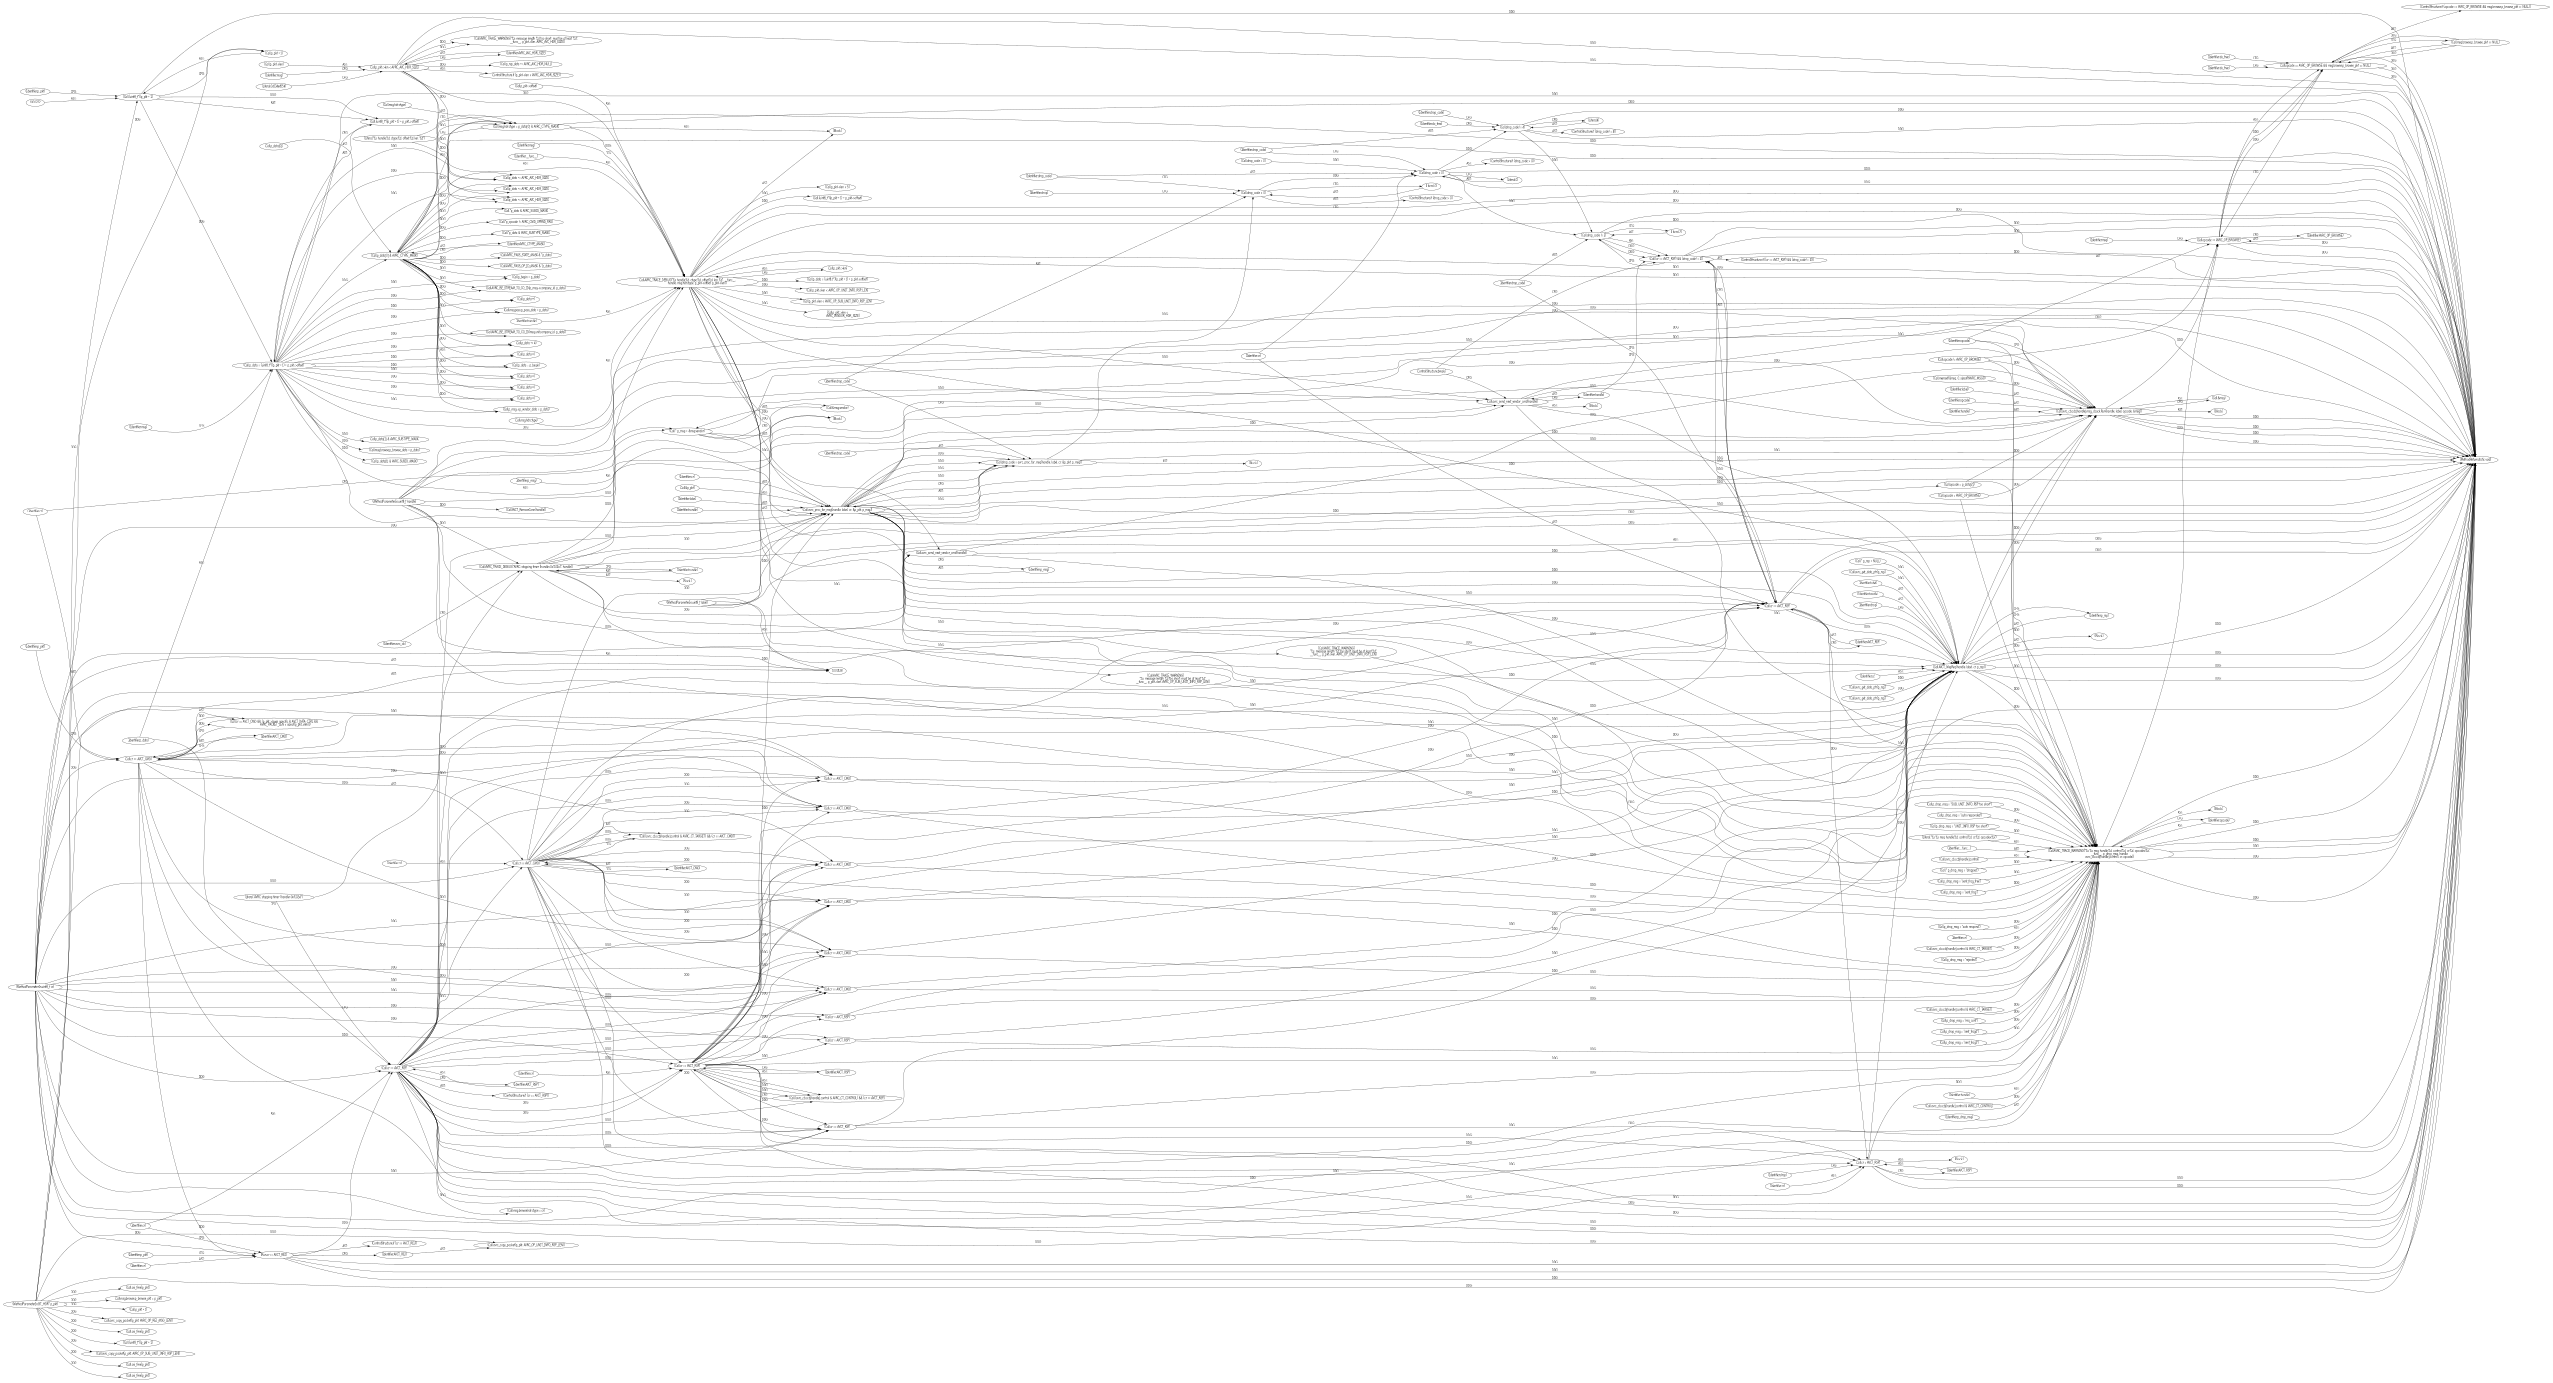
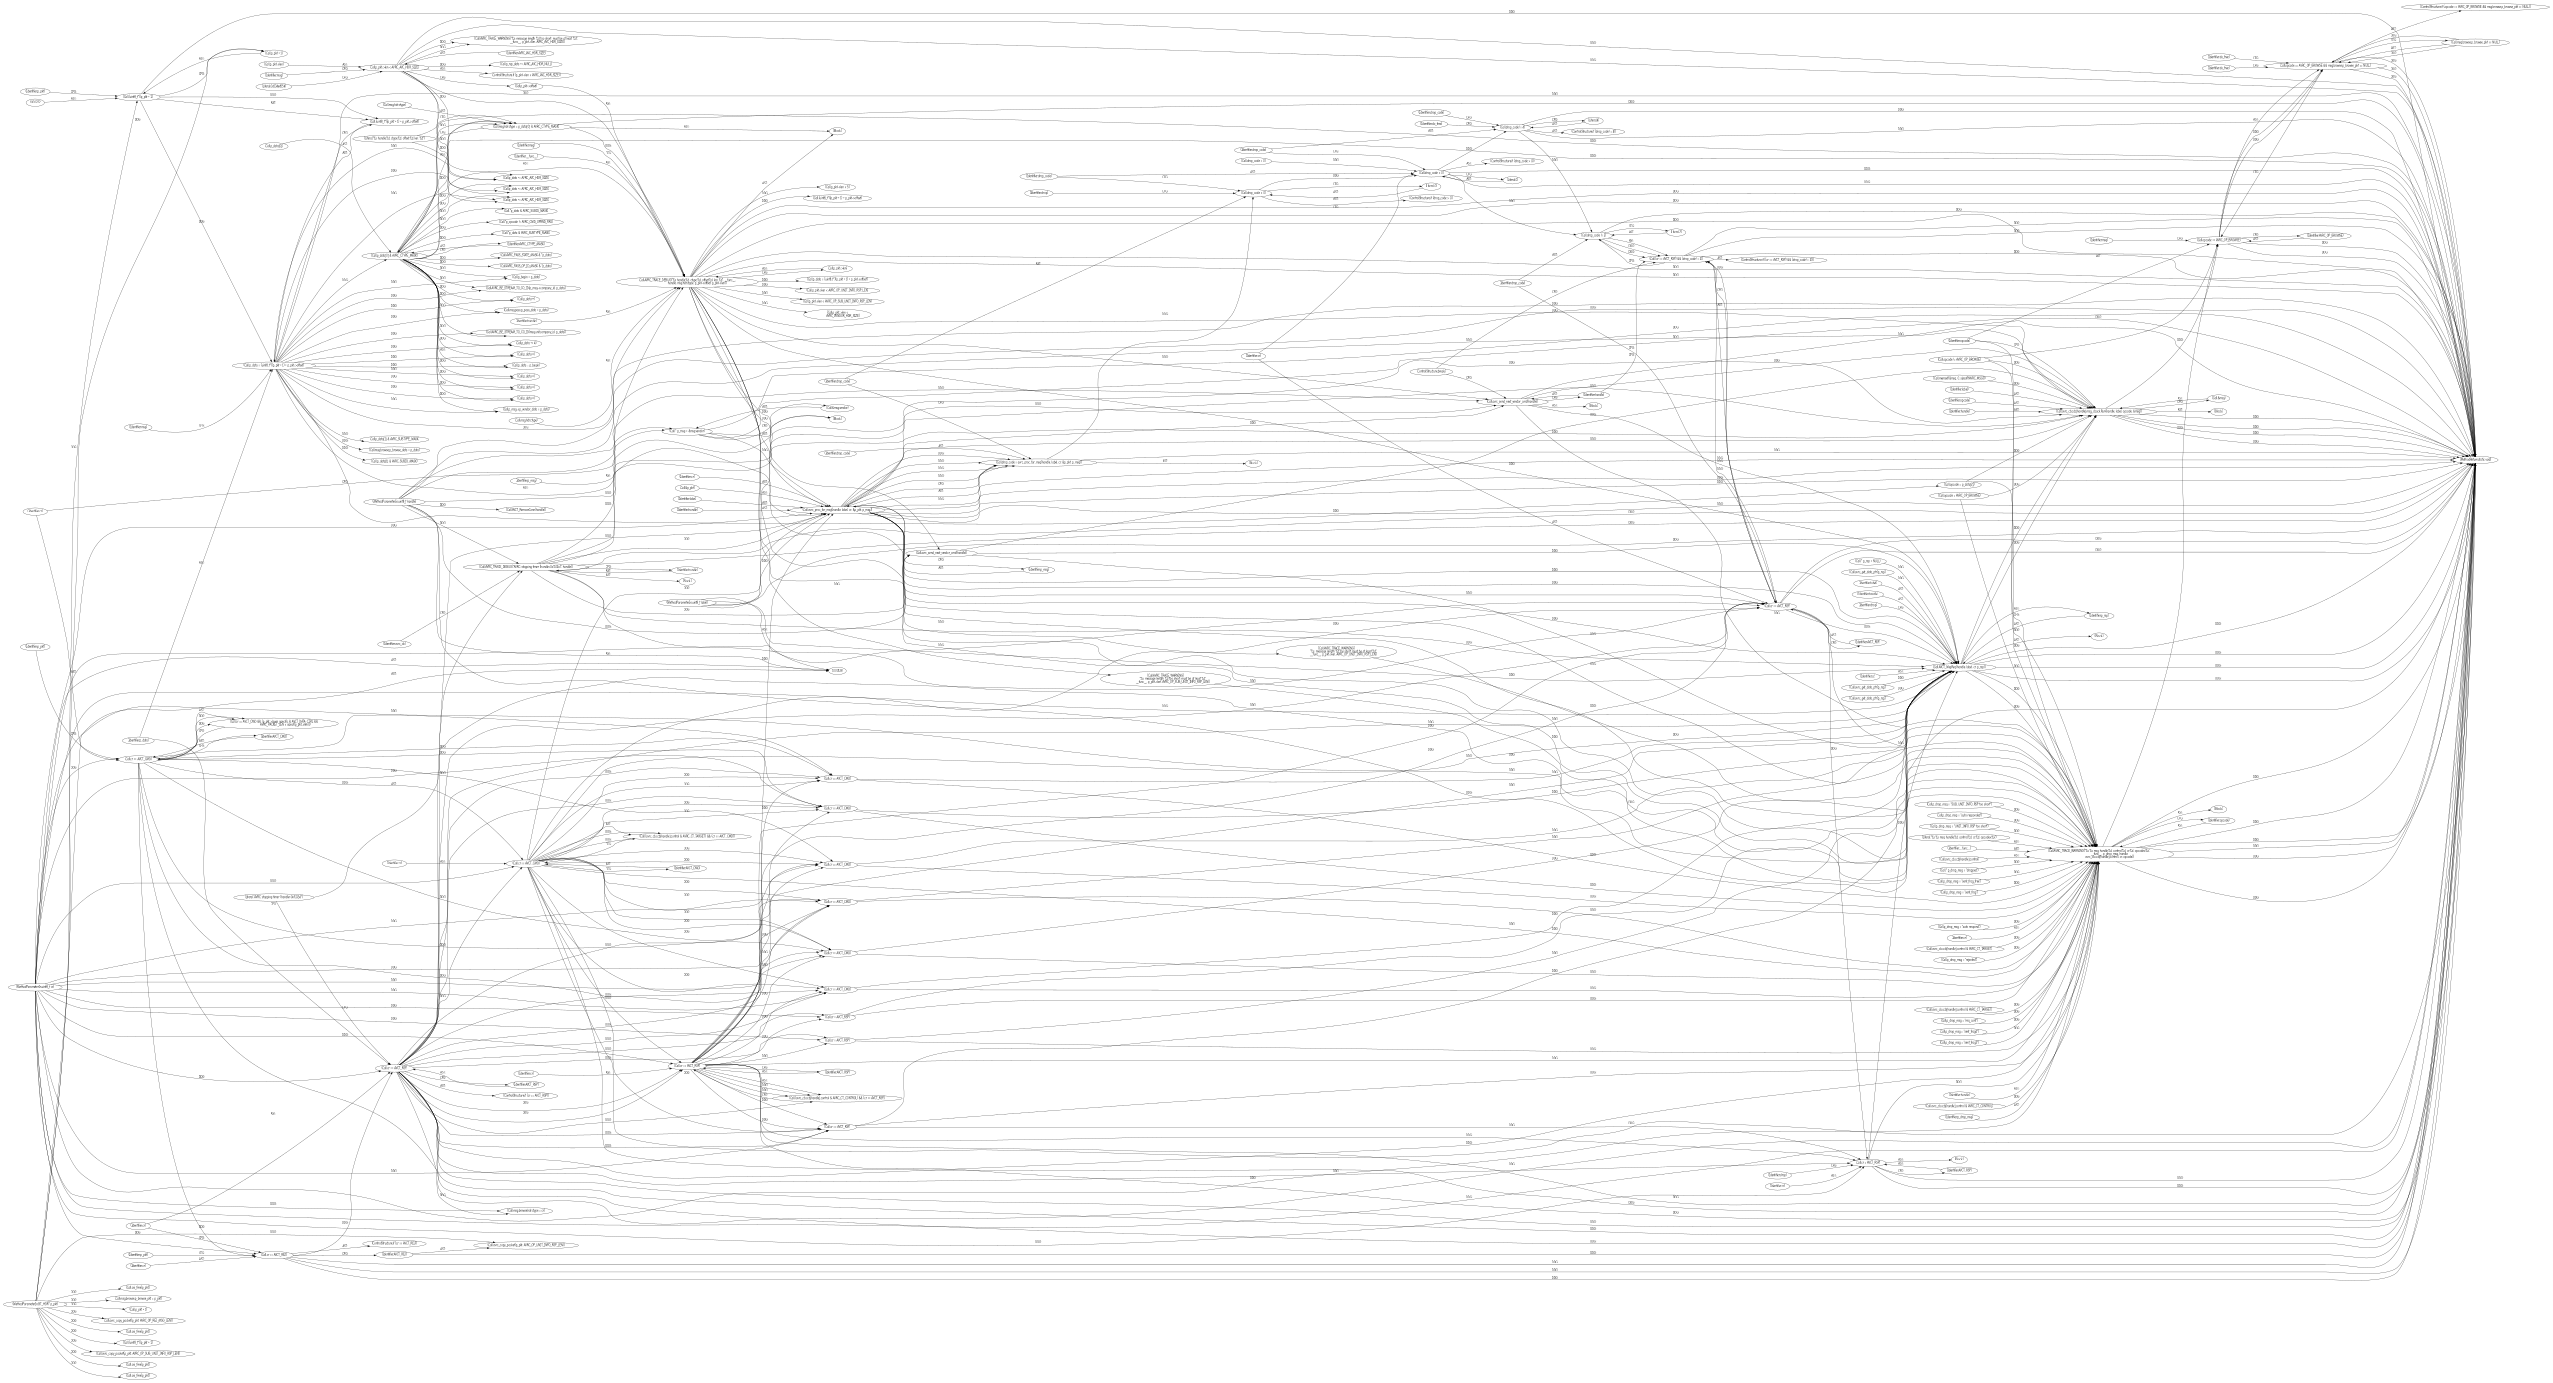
(455, 59) -> (457, 82)
(1676, 540) -> (1676, 540)
(2017, 609) -> (2017, 609)
none -> (180, 1205)
(274, 1255) -> (274, 1255)
(1628, 1287) -> (1799, 1255)
